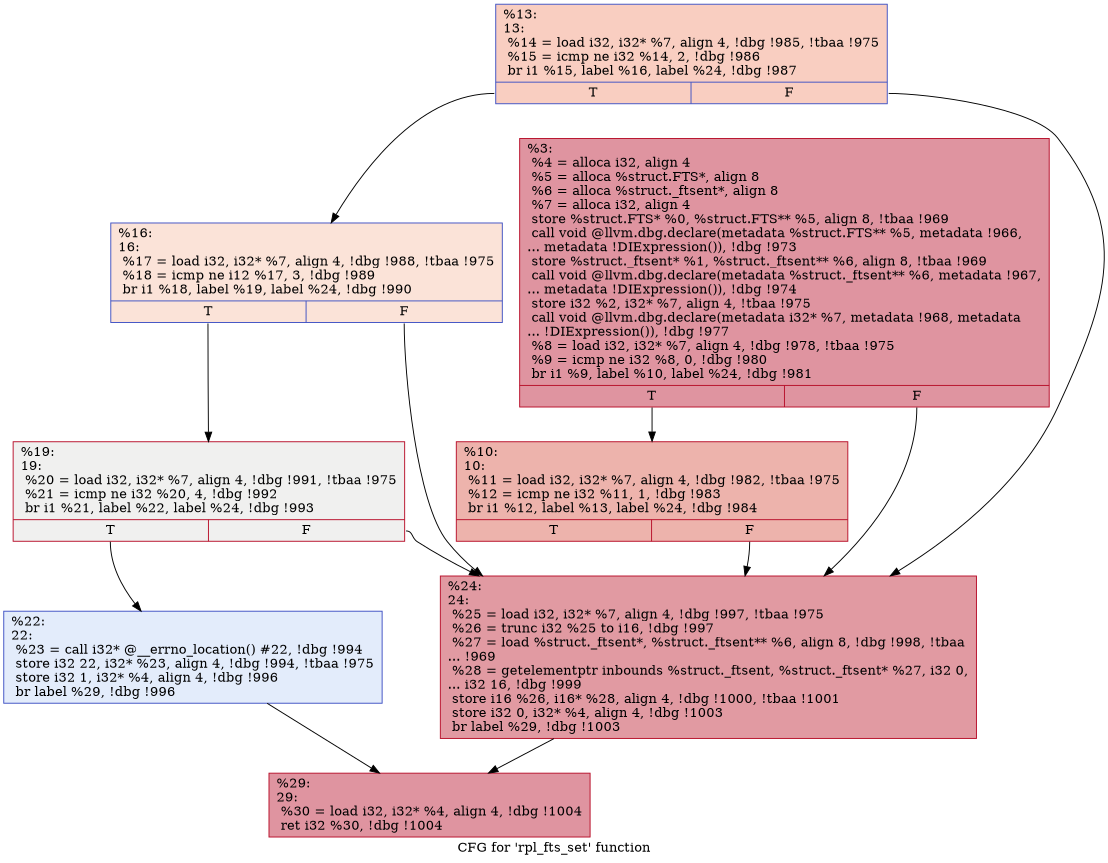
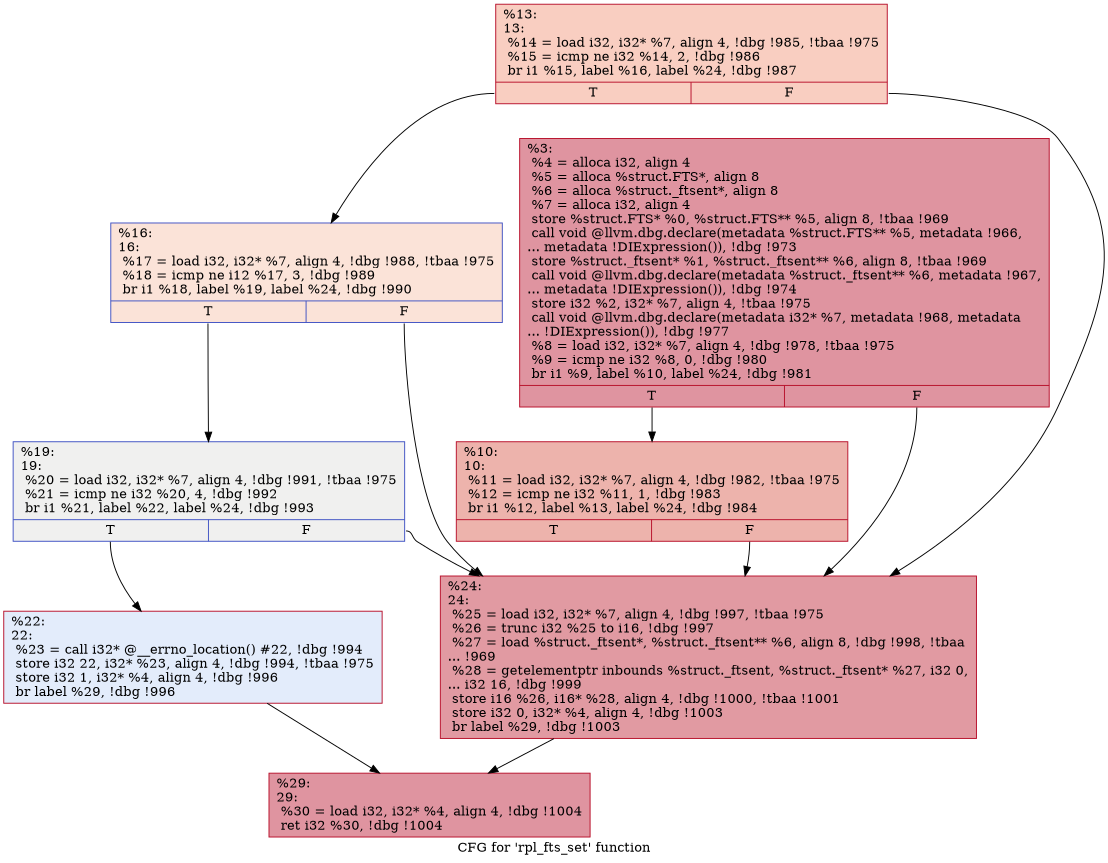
(691, 54) -> (691, 54)
(209, 492) -> (209, 492)
(193, 657) -> (193, 657)
